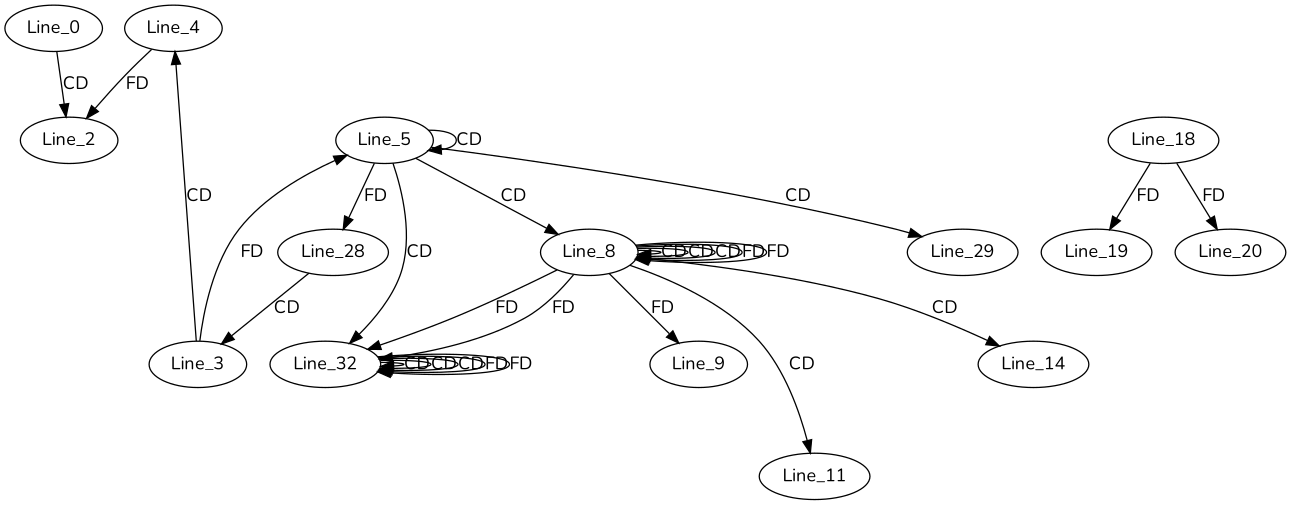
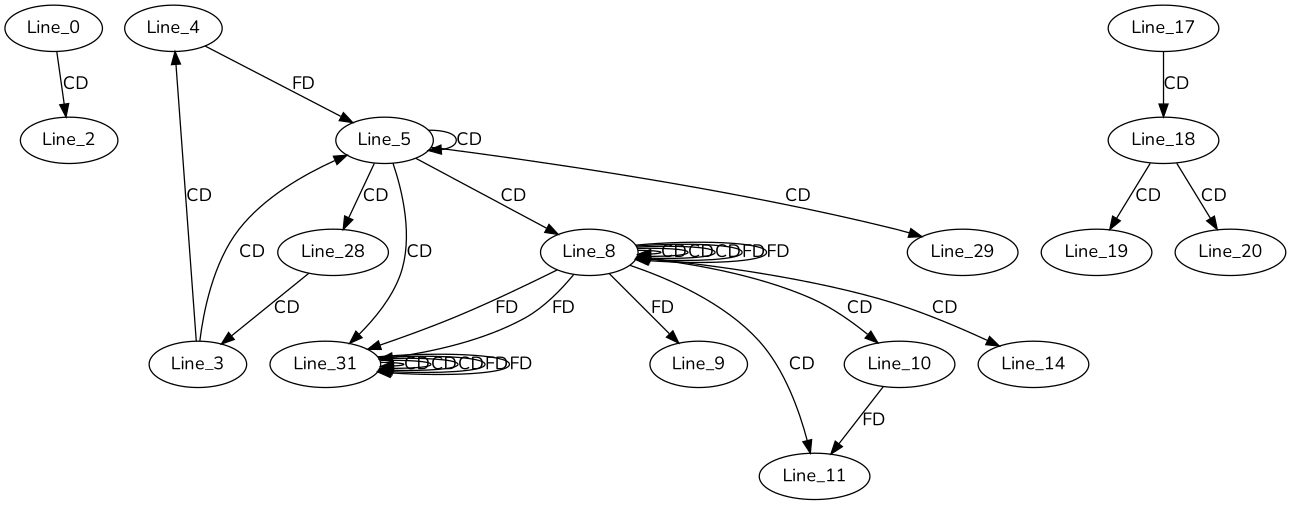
none -> (1164, 28)
(123, 78) -> (273, 81)
(376, 196) -> (376, 196)
(1149, 196) -> (1149, 196)
(1214, 196) -> (1214, 196)
(253, 252) -> (253, 252)
(325, 364) -> (325, 364)
none -> (900, 364)
